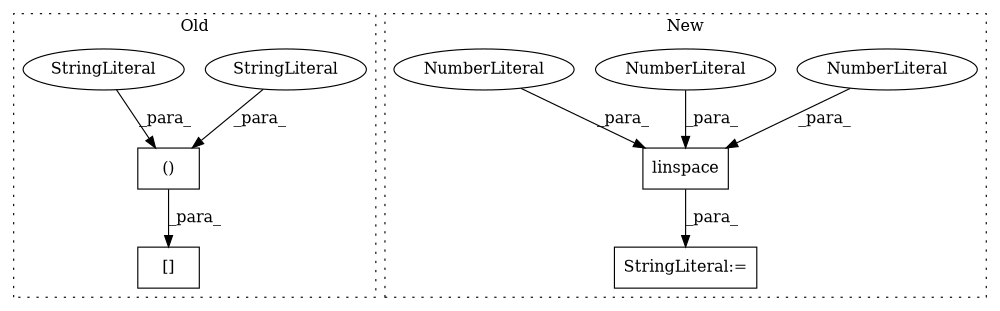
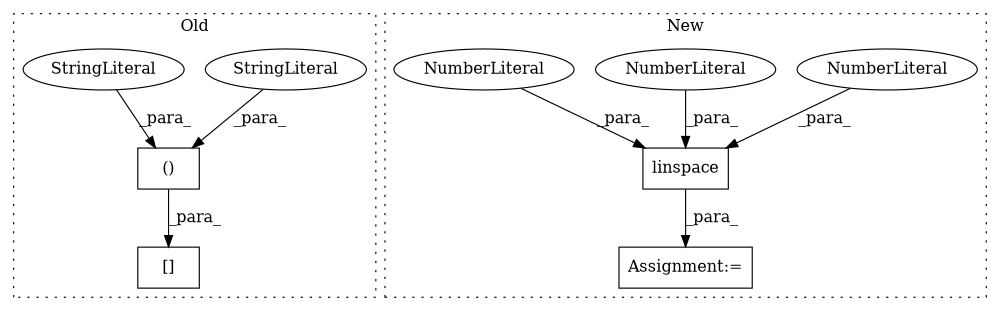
(686, 268) -> (686, 268)
